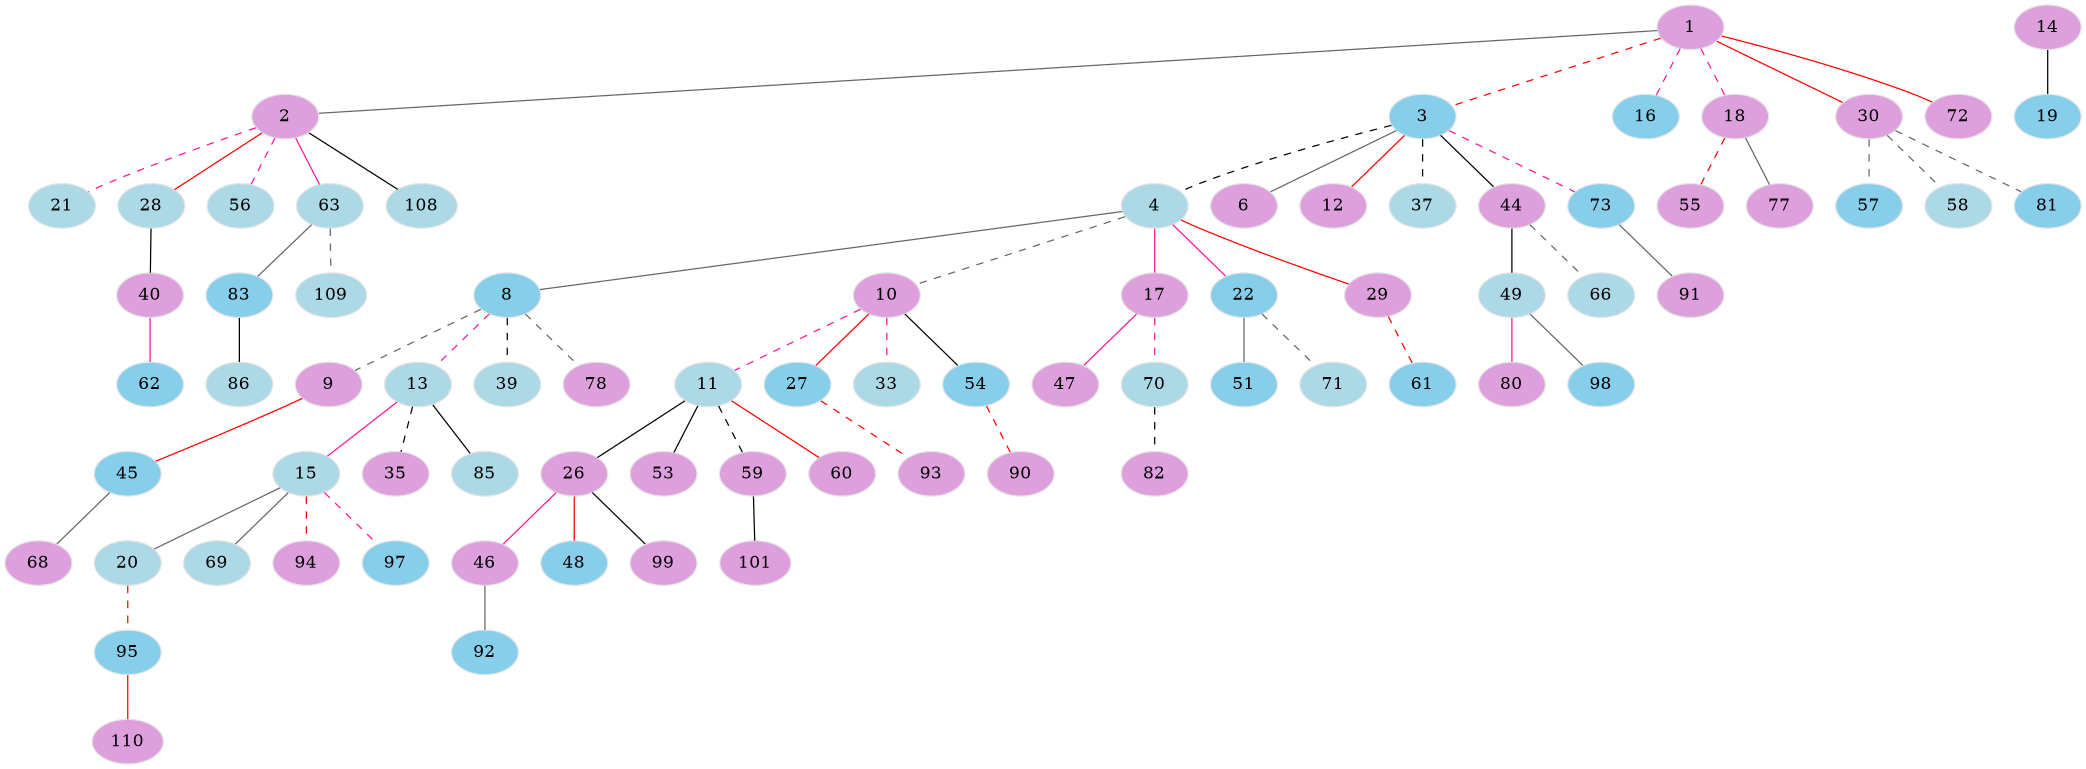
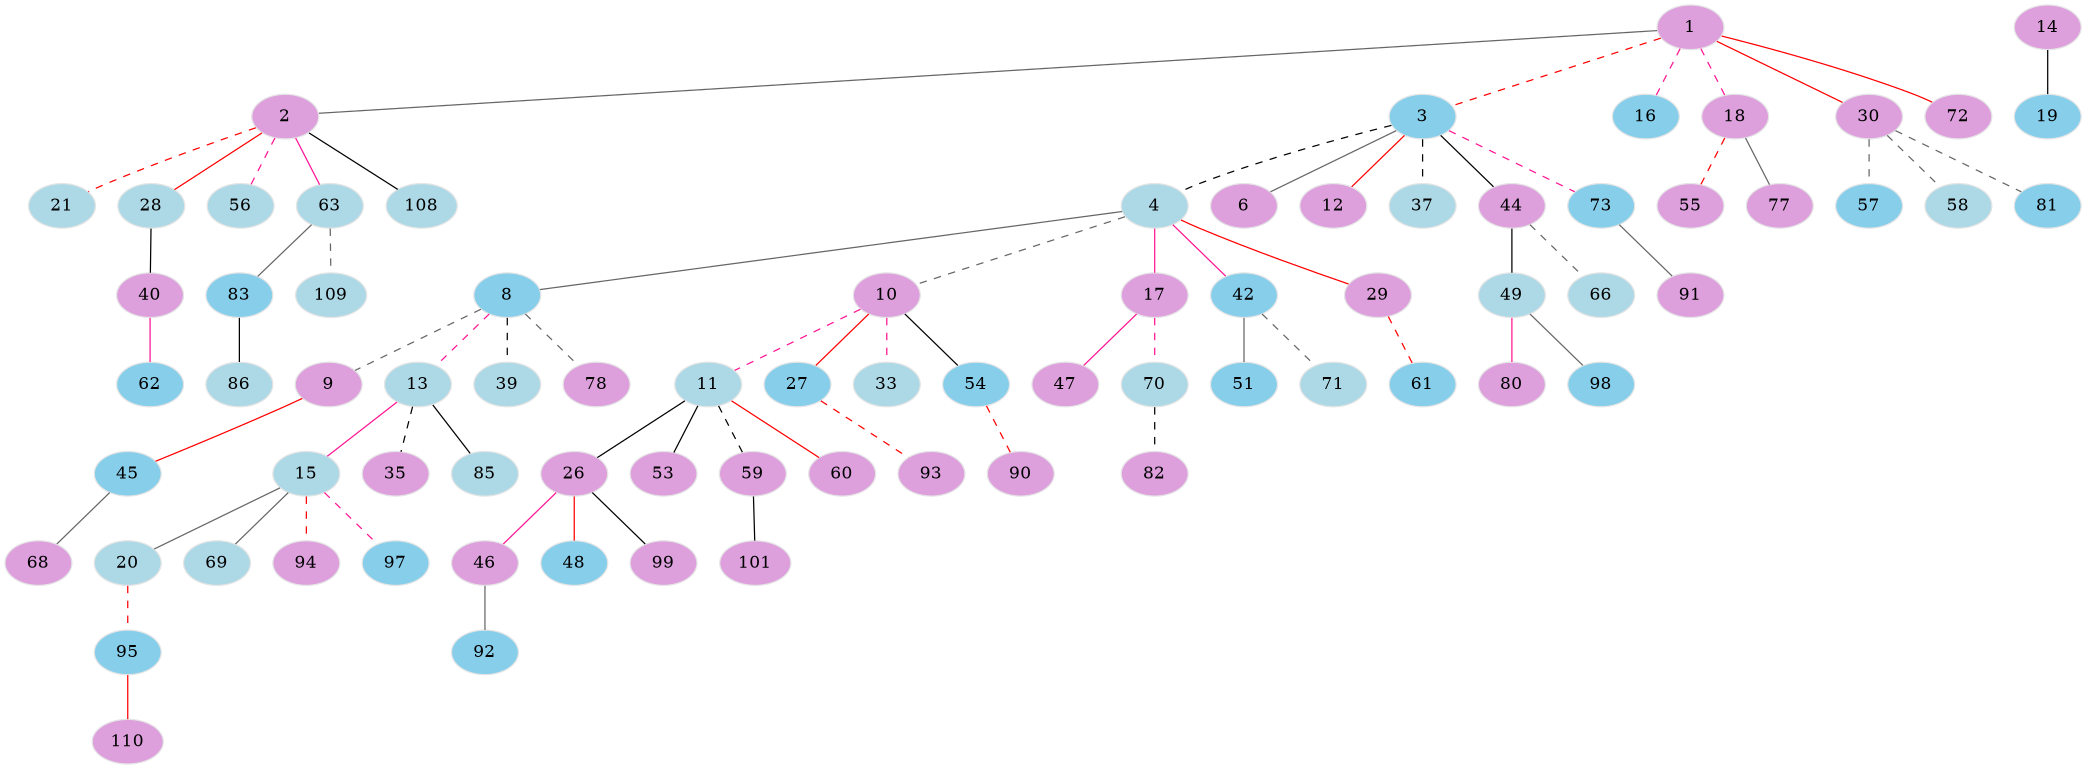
(171, 158) -> (171, 158)
(1244, 295) -> (1244, 295)
